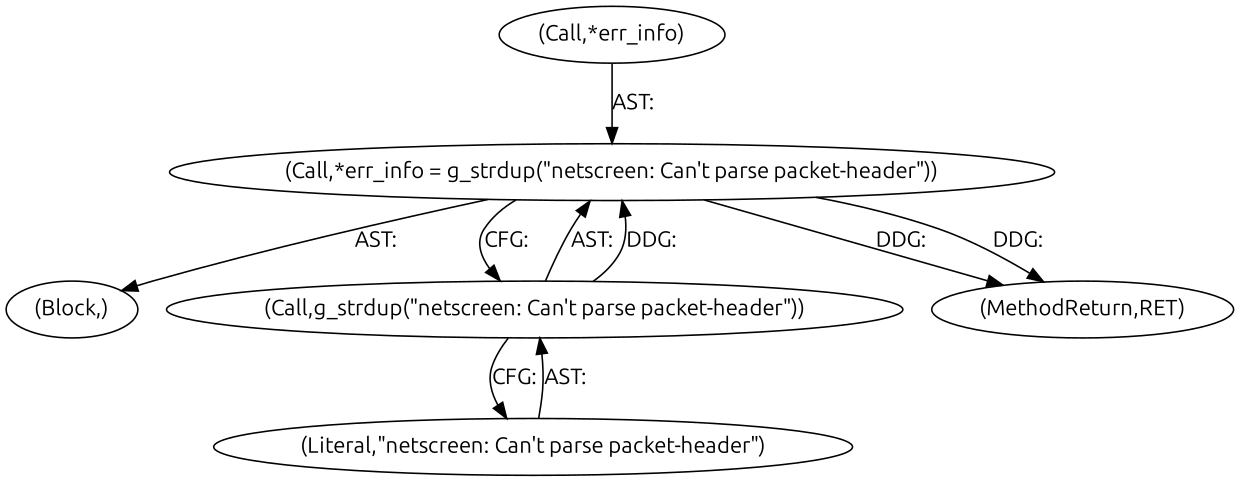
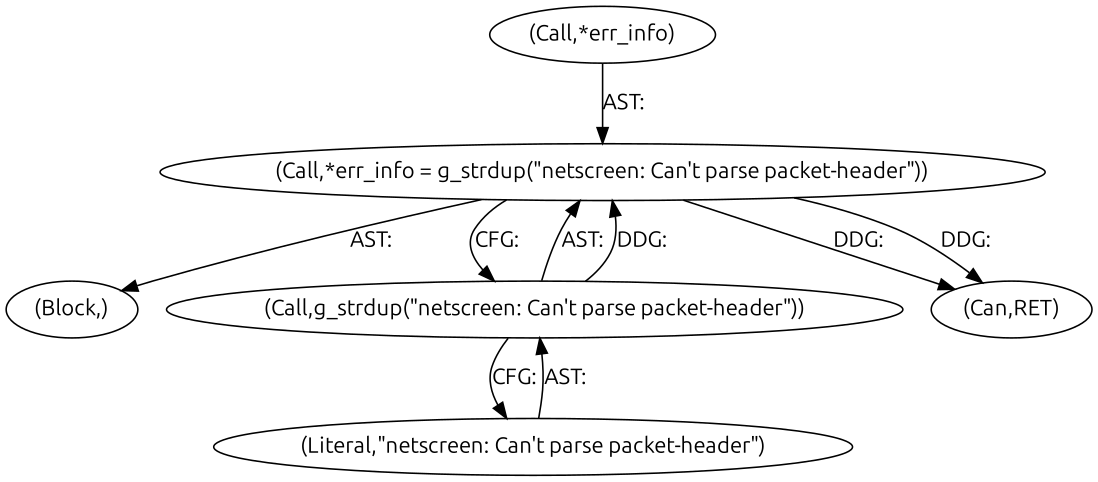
(1083, 310) -> (1012, 310)
